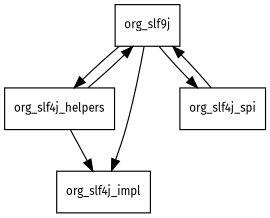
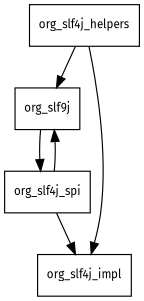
(101, 63) -> none
(132, 104) -> (64, 229)
